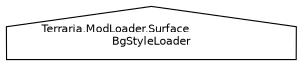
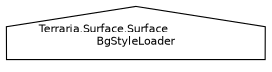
(151, 36) -> (136, 36)
